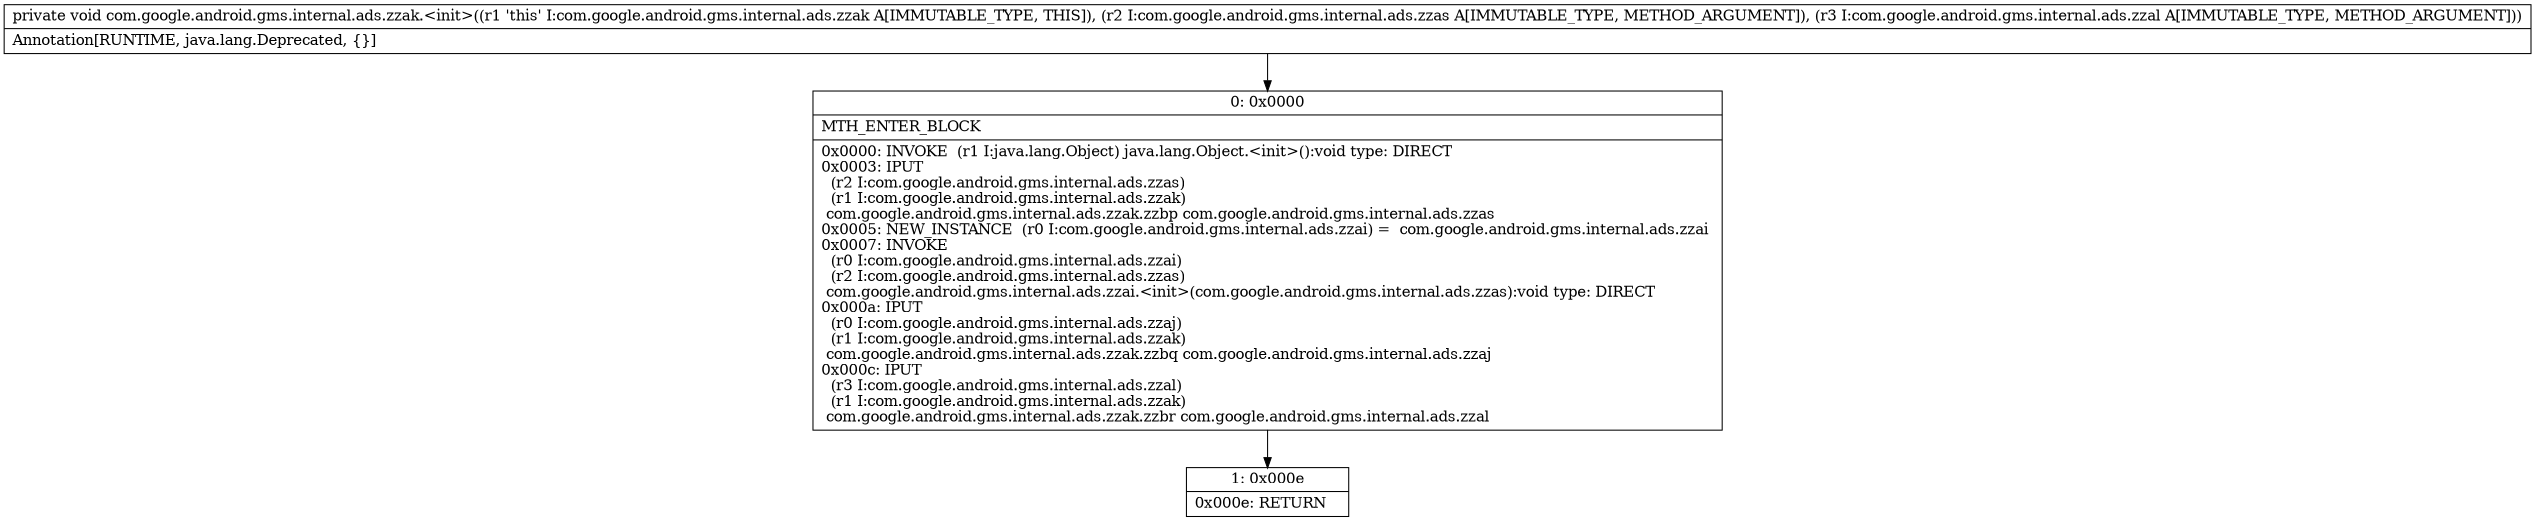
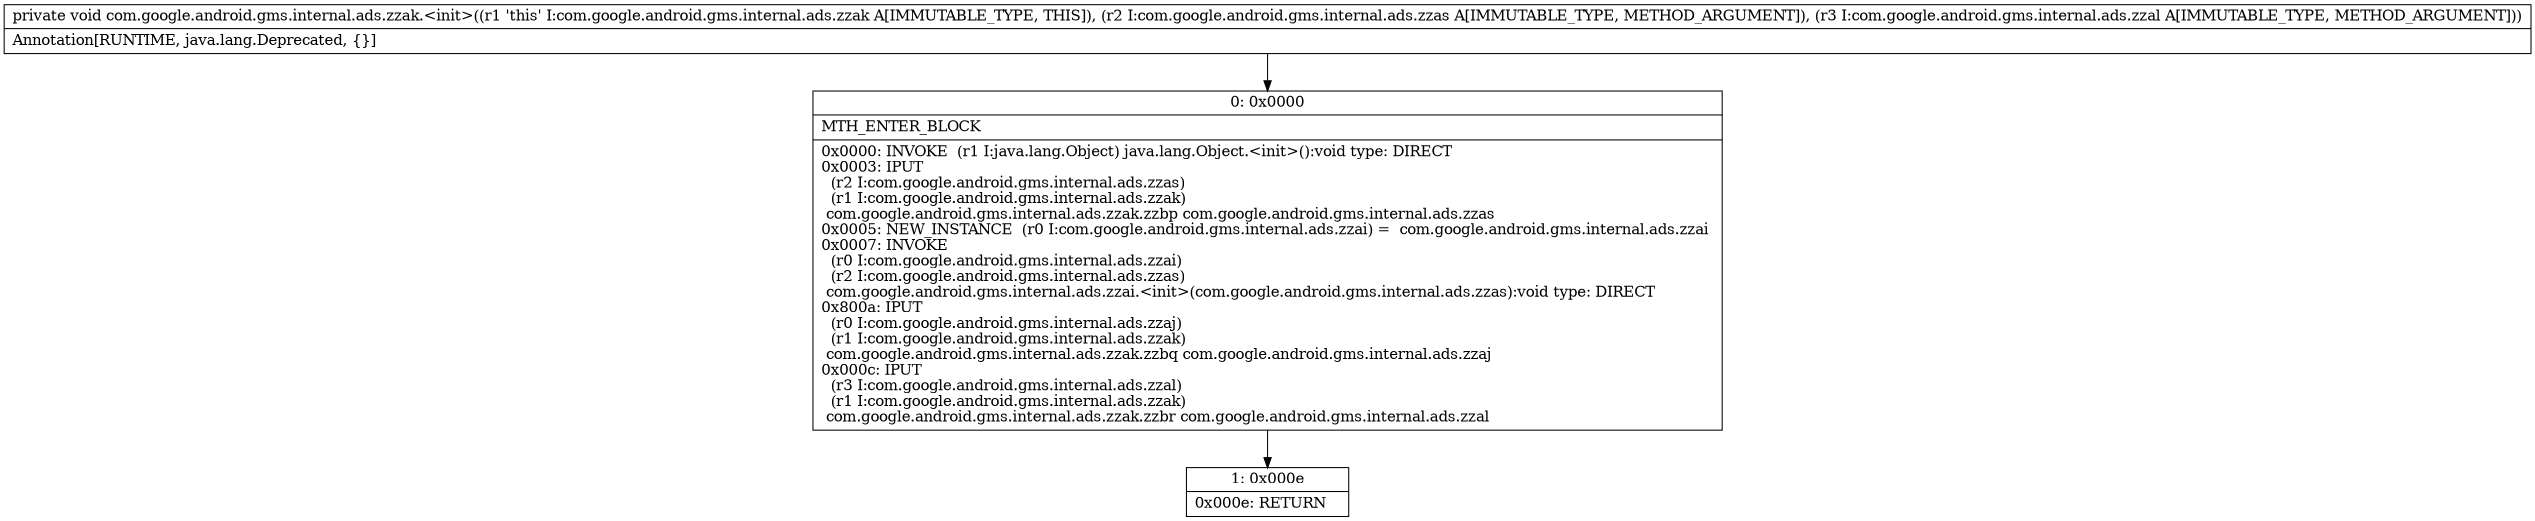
(876, 308) -> (876, 308)
